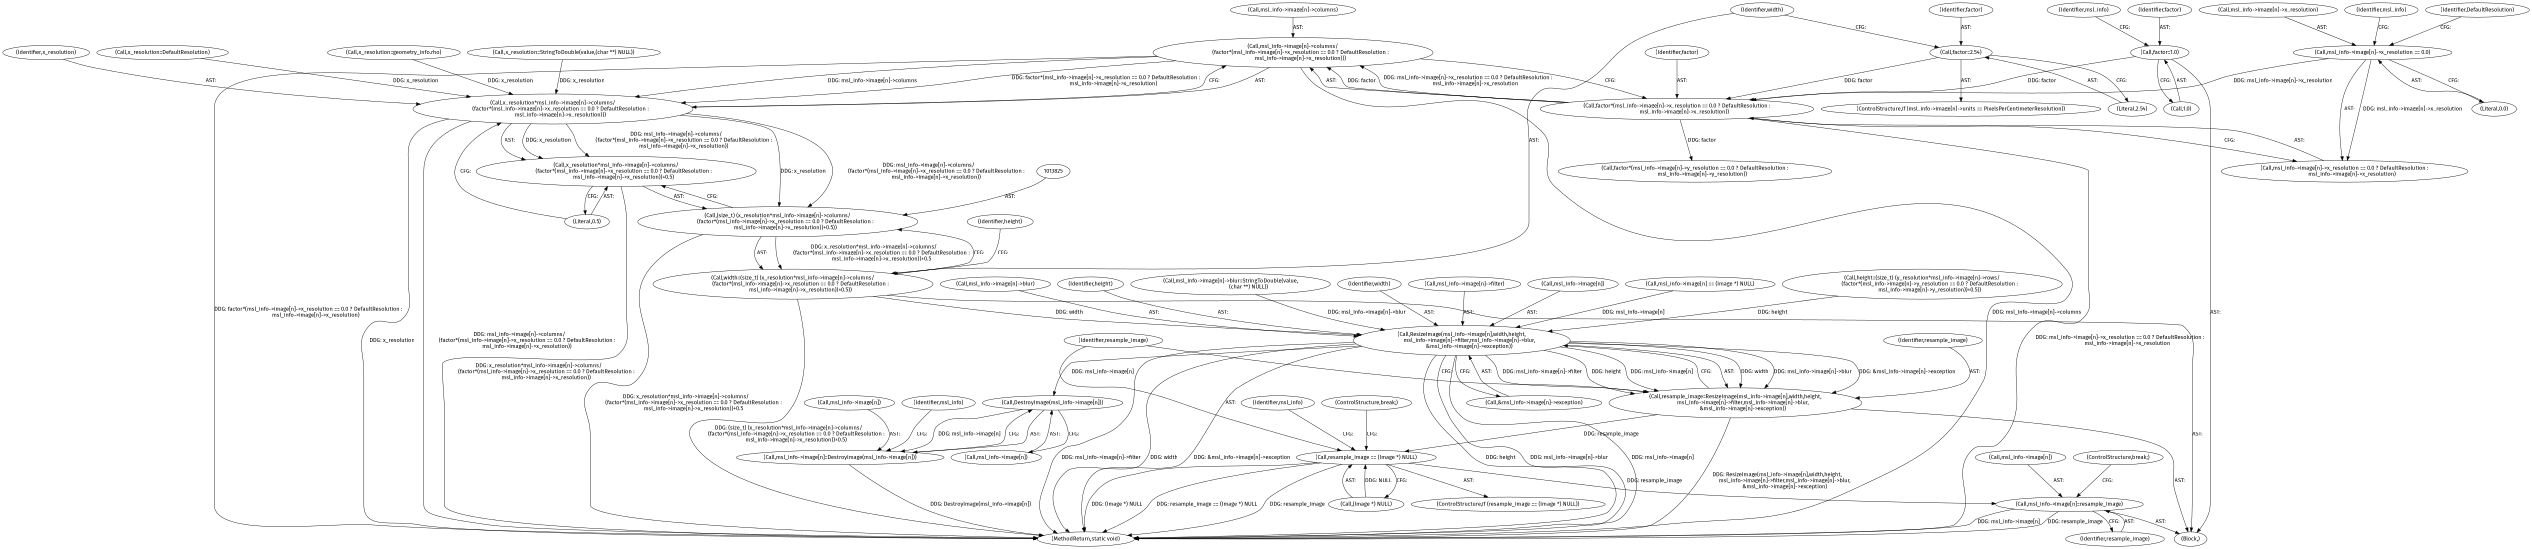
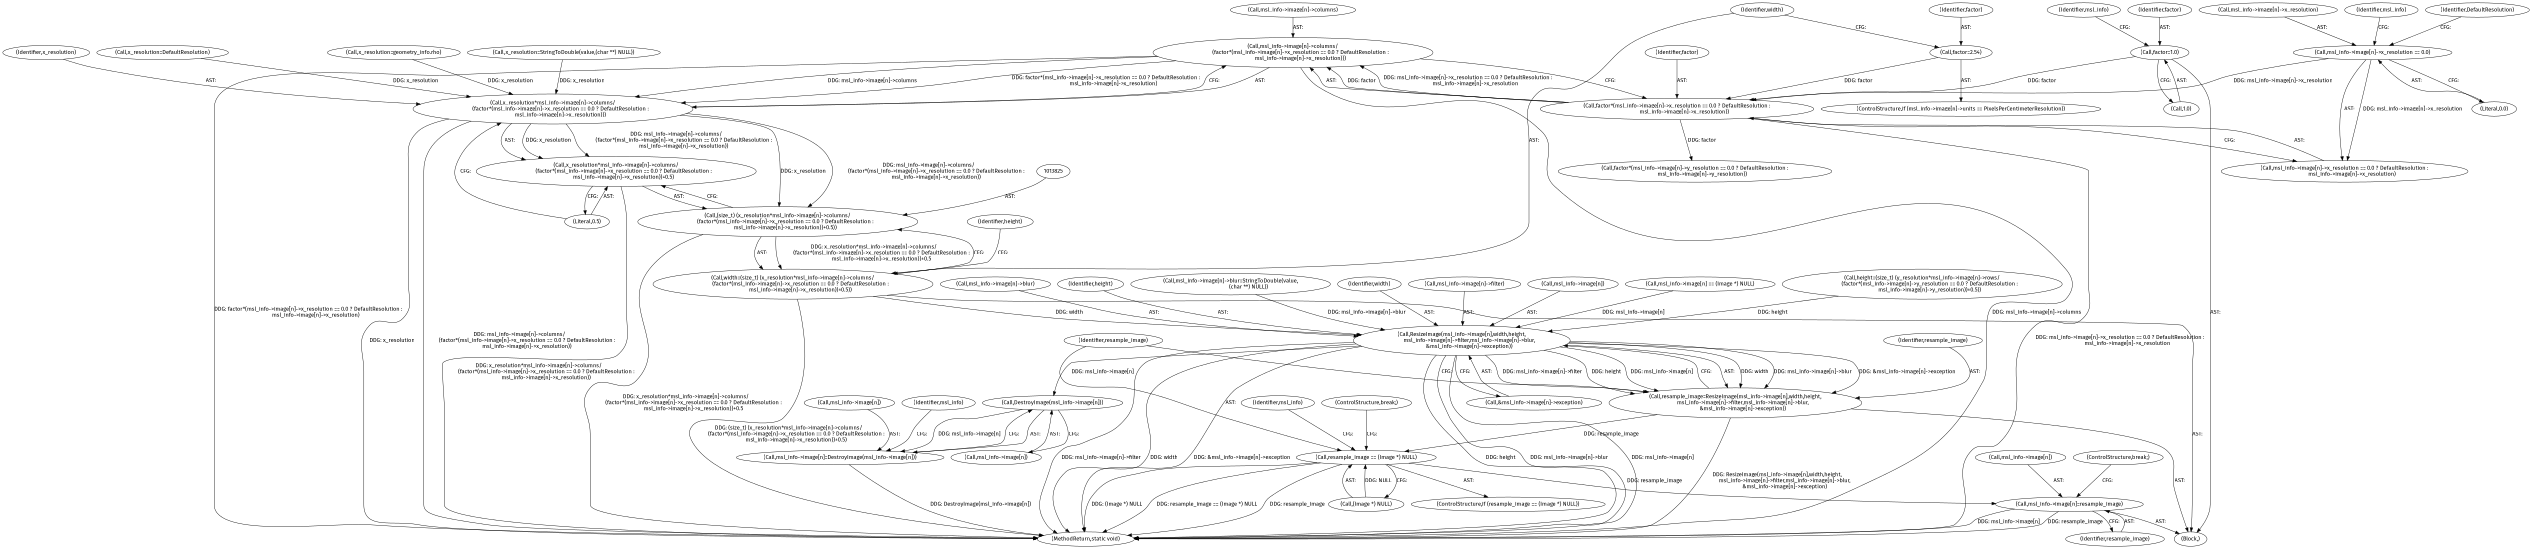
(2132, 109) -> none
